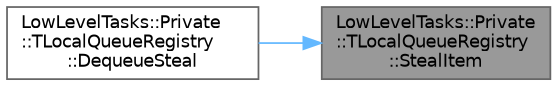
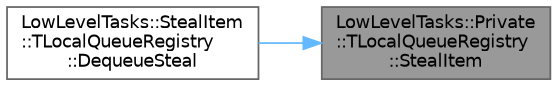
(133, 43) -> (133, 43)
